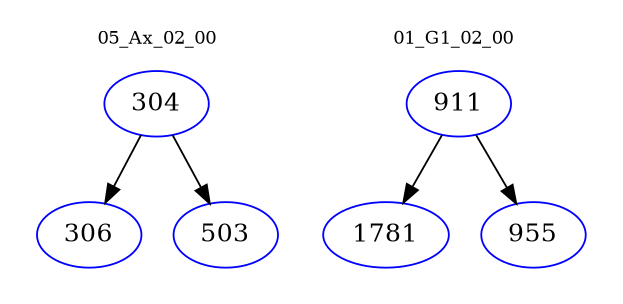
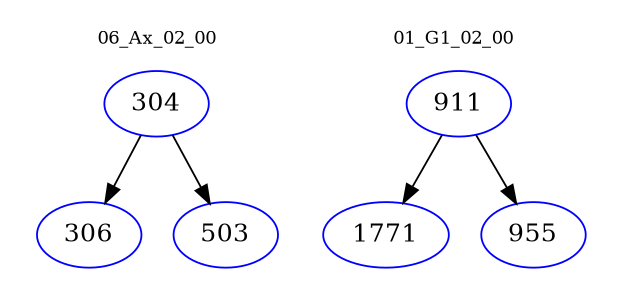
(158, 39) -> (158, 39)
(386, 235) -> (386, 235)
